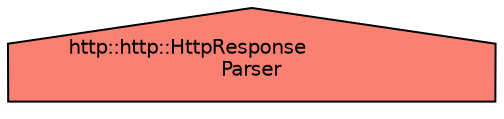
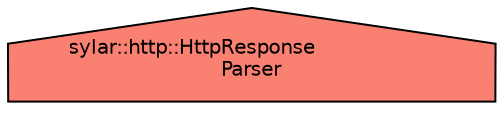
(252, 60) -> (252, 60)
